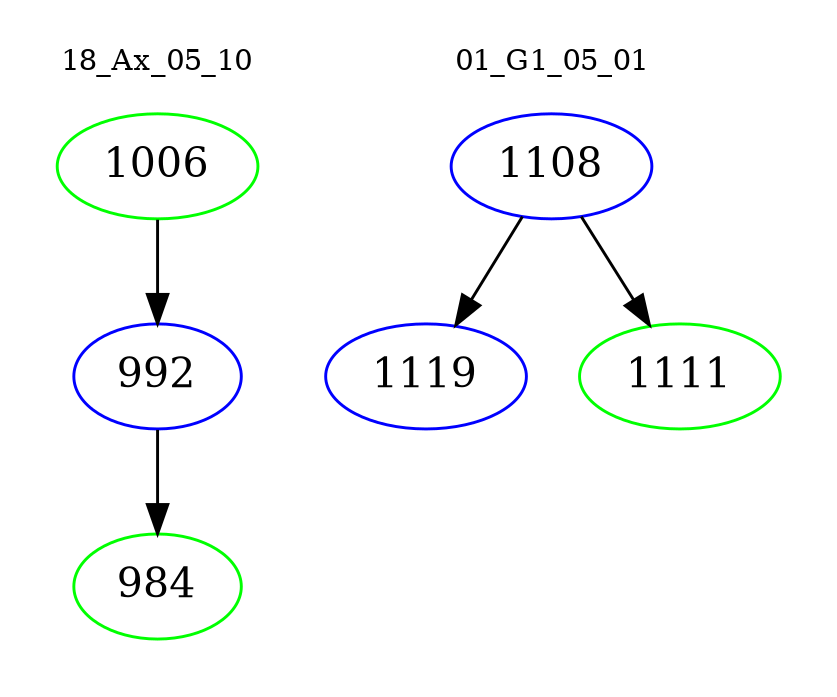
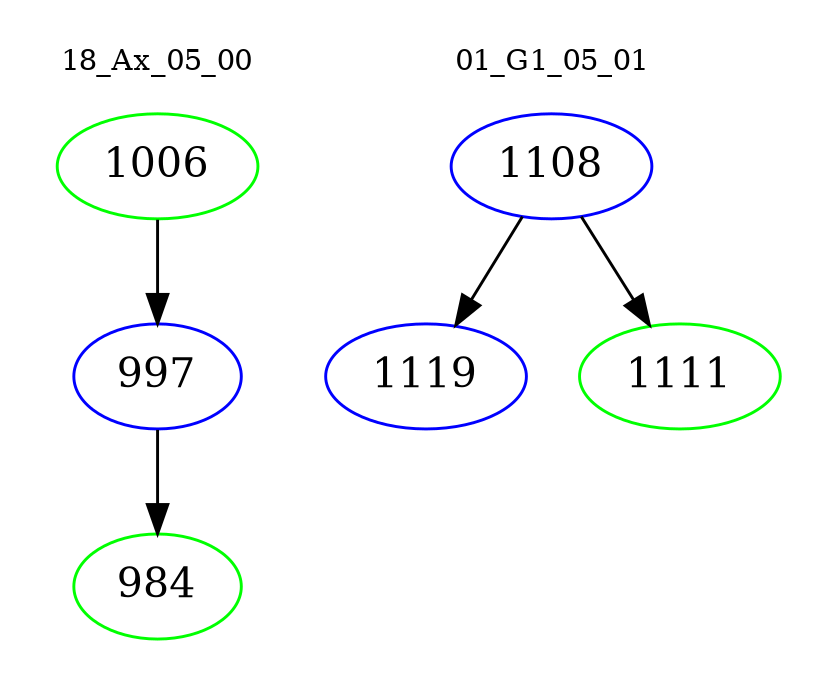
(158, 63) -> (158, 63)
(158, 376) -> (158, 376)
